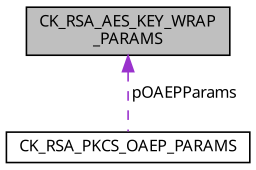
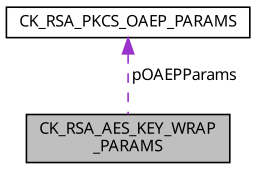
(128, 102) -> (128, 84)
